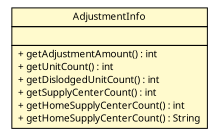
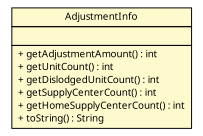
(110, 118) -> (61, 118)
